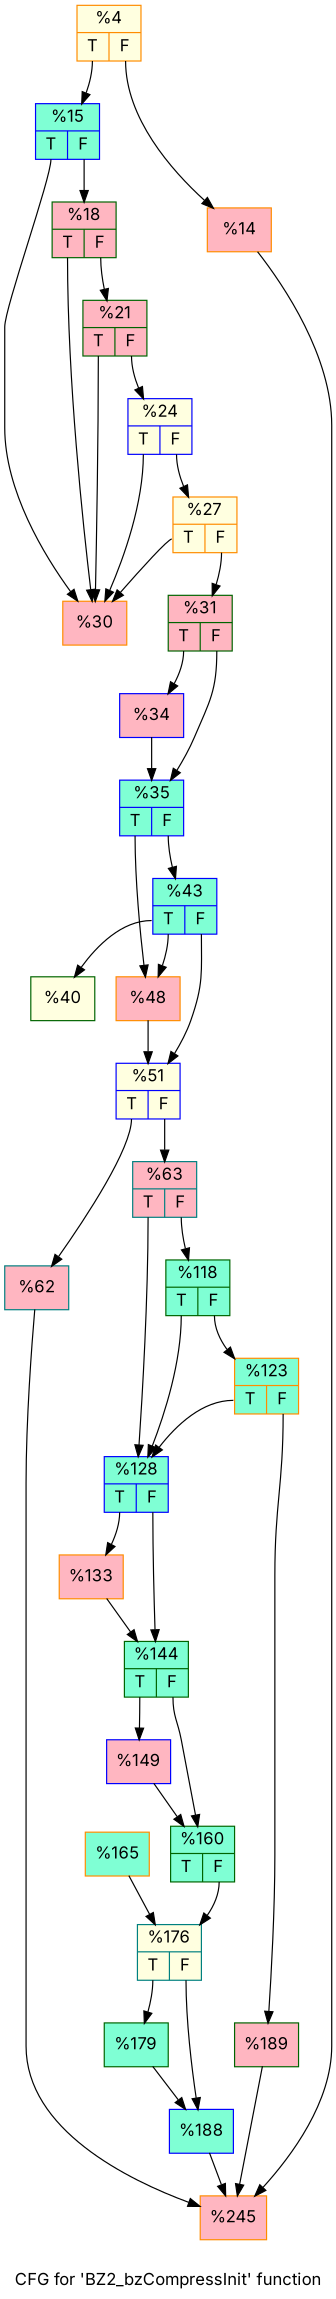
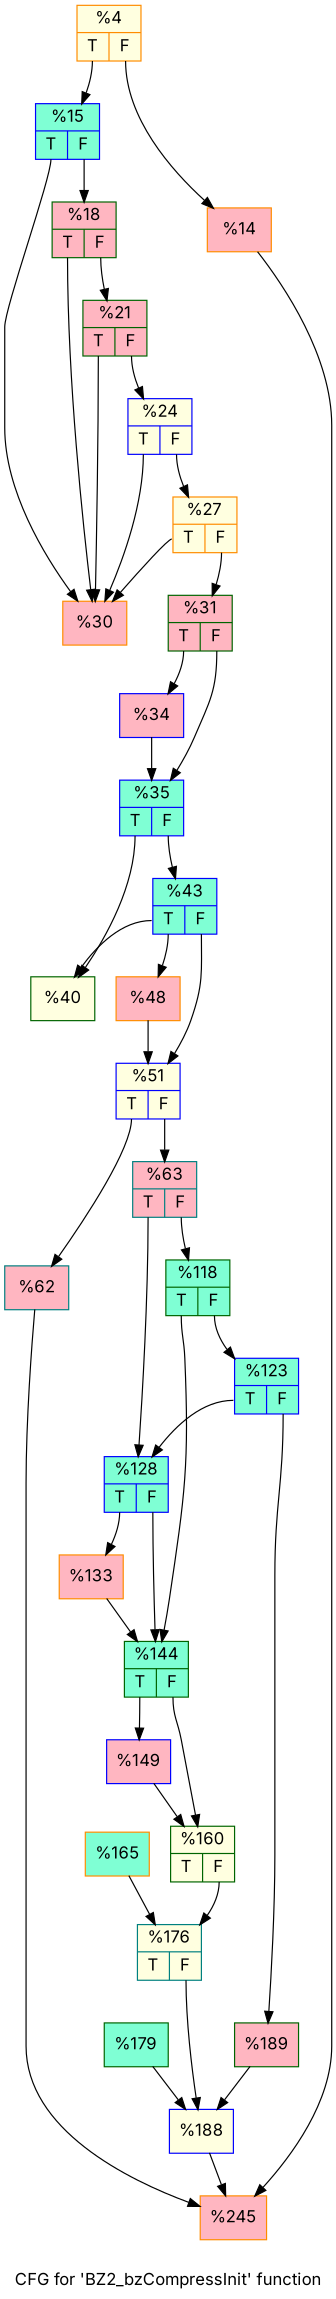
(138, 901) -> (119, 905)
(172, 1382) -> (185, 1473)
(267, 1386) -> (267, 1386)
(203, 1854) -> (203, 1854)
(151, 1996) -> none
(251, 2125) -> (237, 2083)
(201, 2131) -> (201, 2131)
